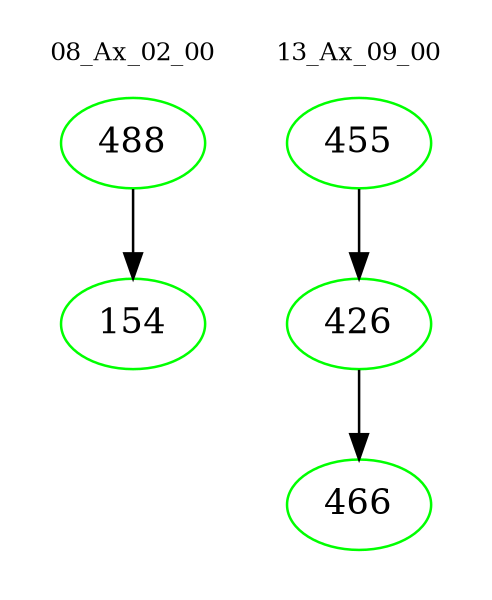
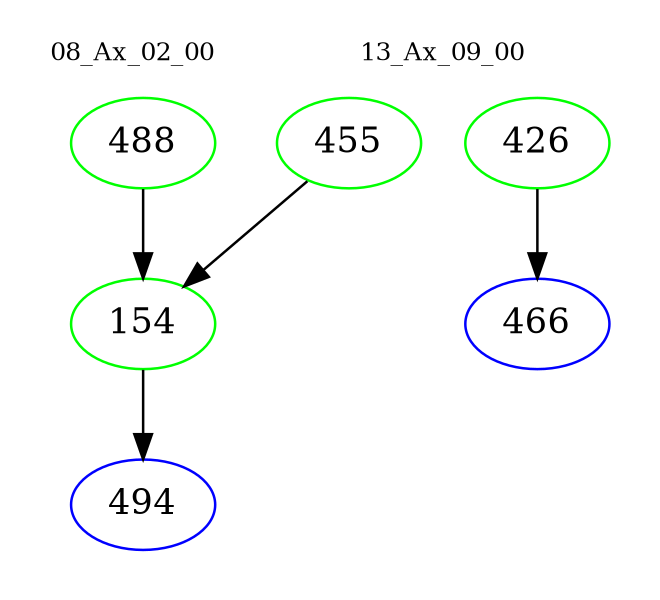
(359, 221) -> (274, 210)
none -> (143, 505)
(359, 505) -> (537, 324)
